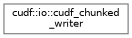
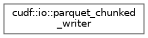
(66, 19) -> (74, 19)
